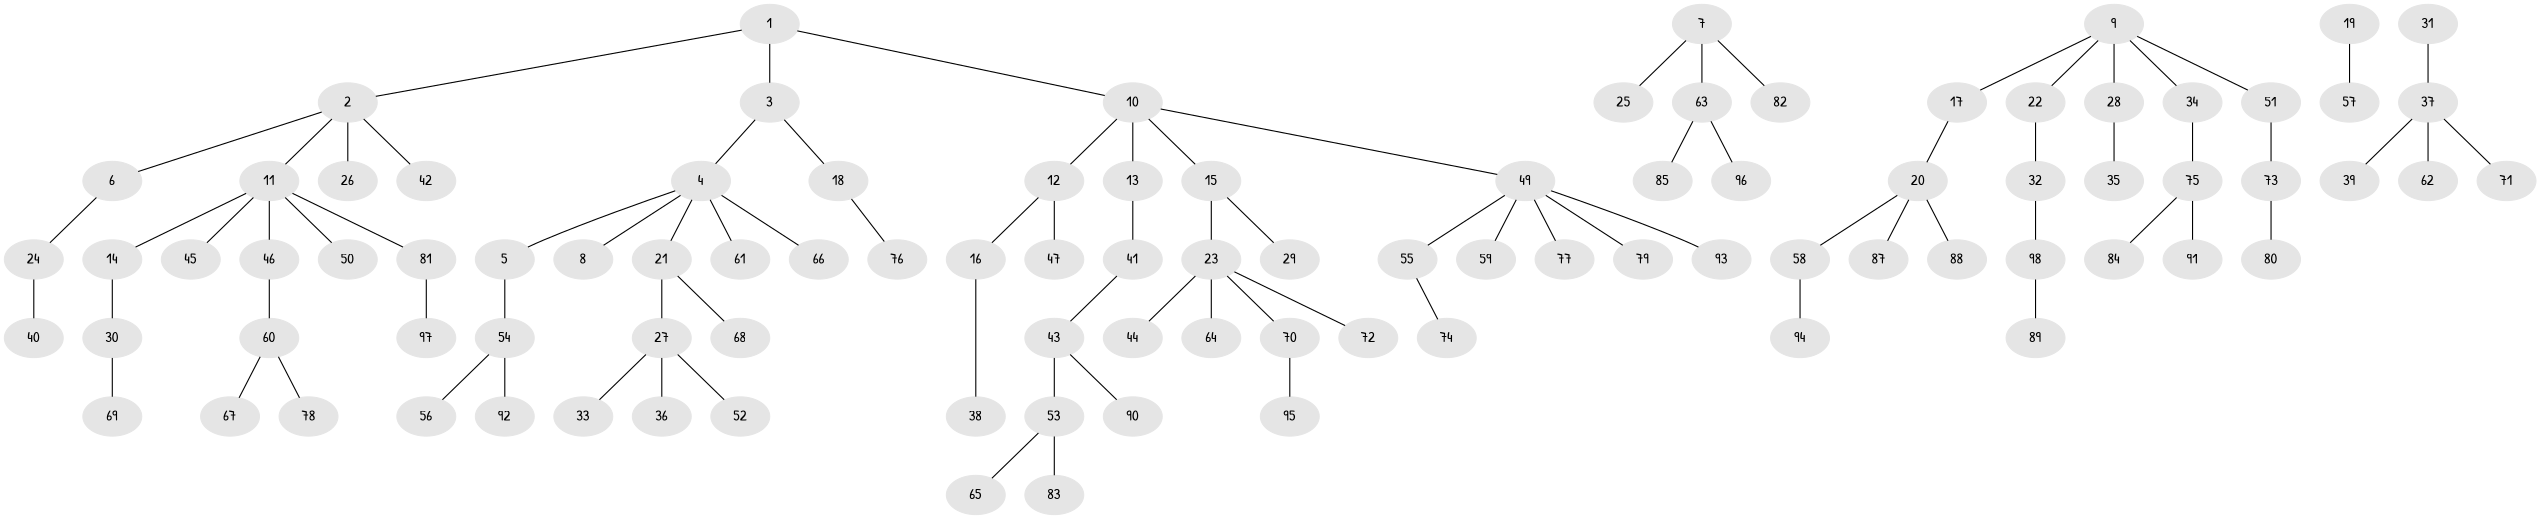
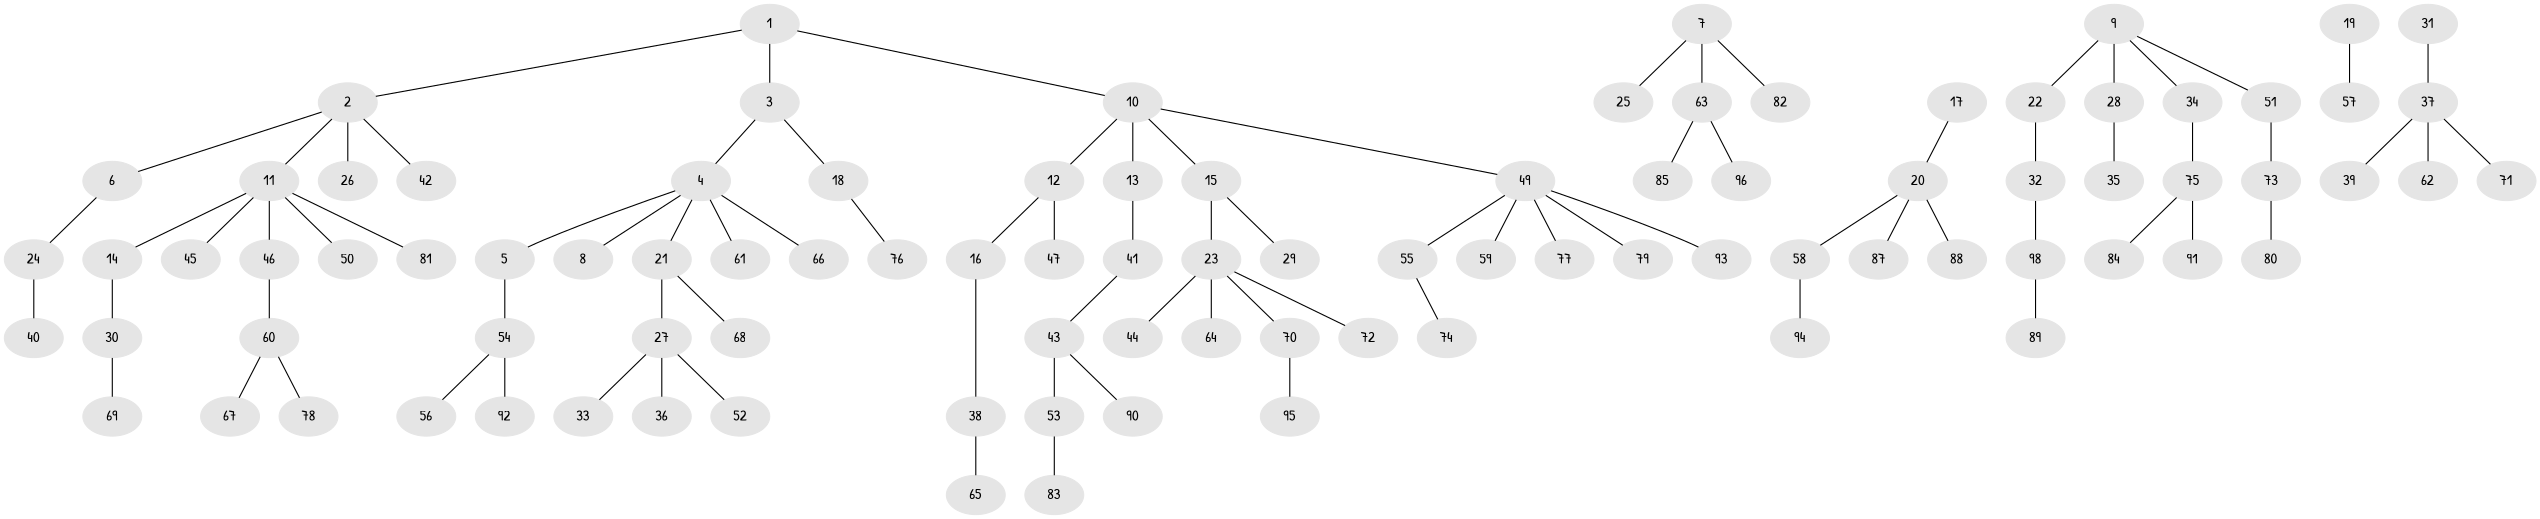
(2036, 63) -> none
(426, 338) -> none
(1015, 456) -> (976, 456)
